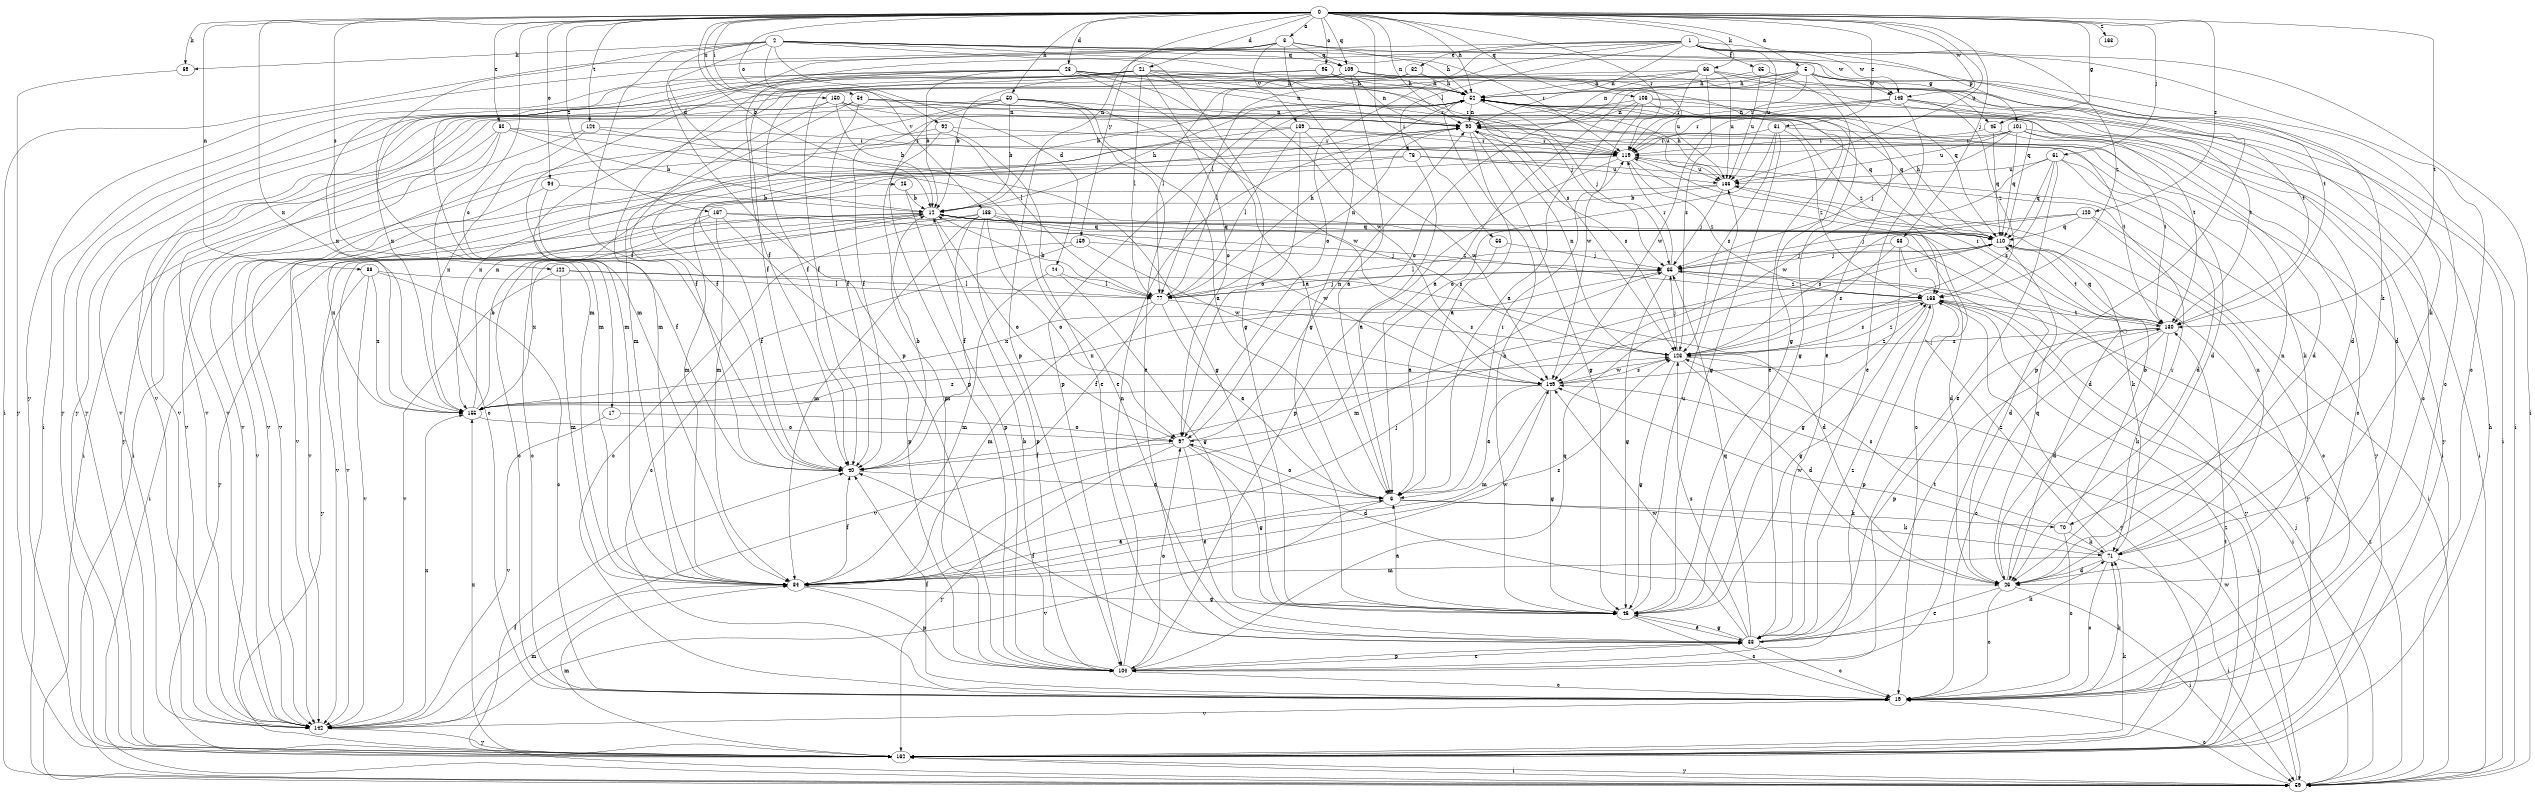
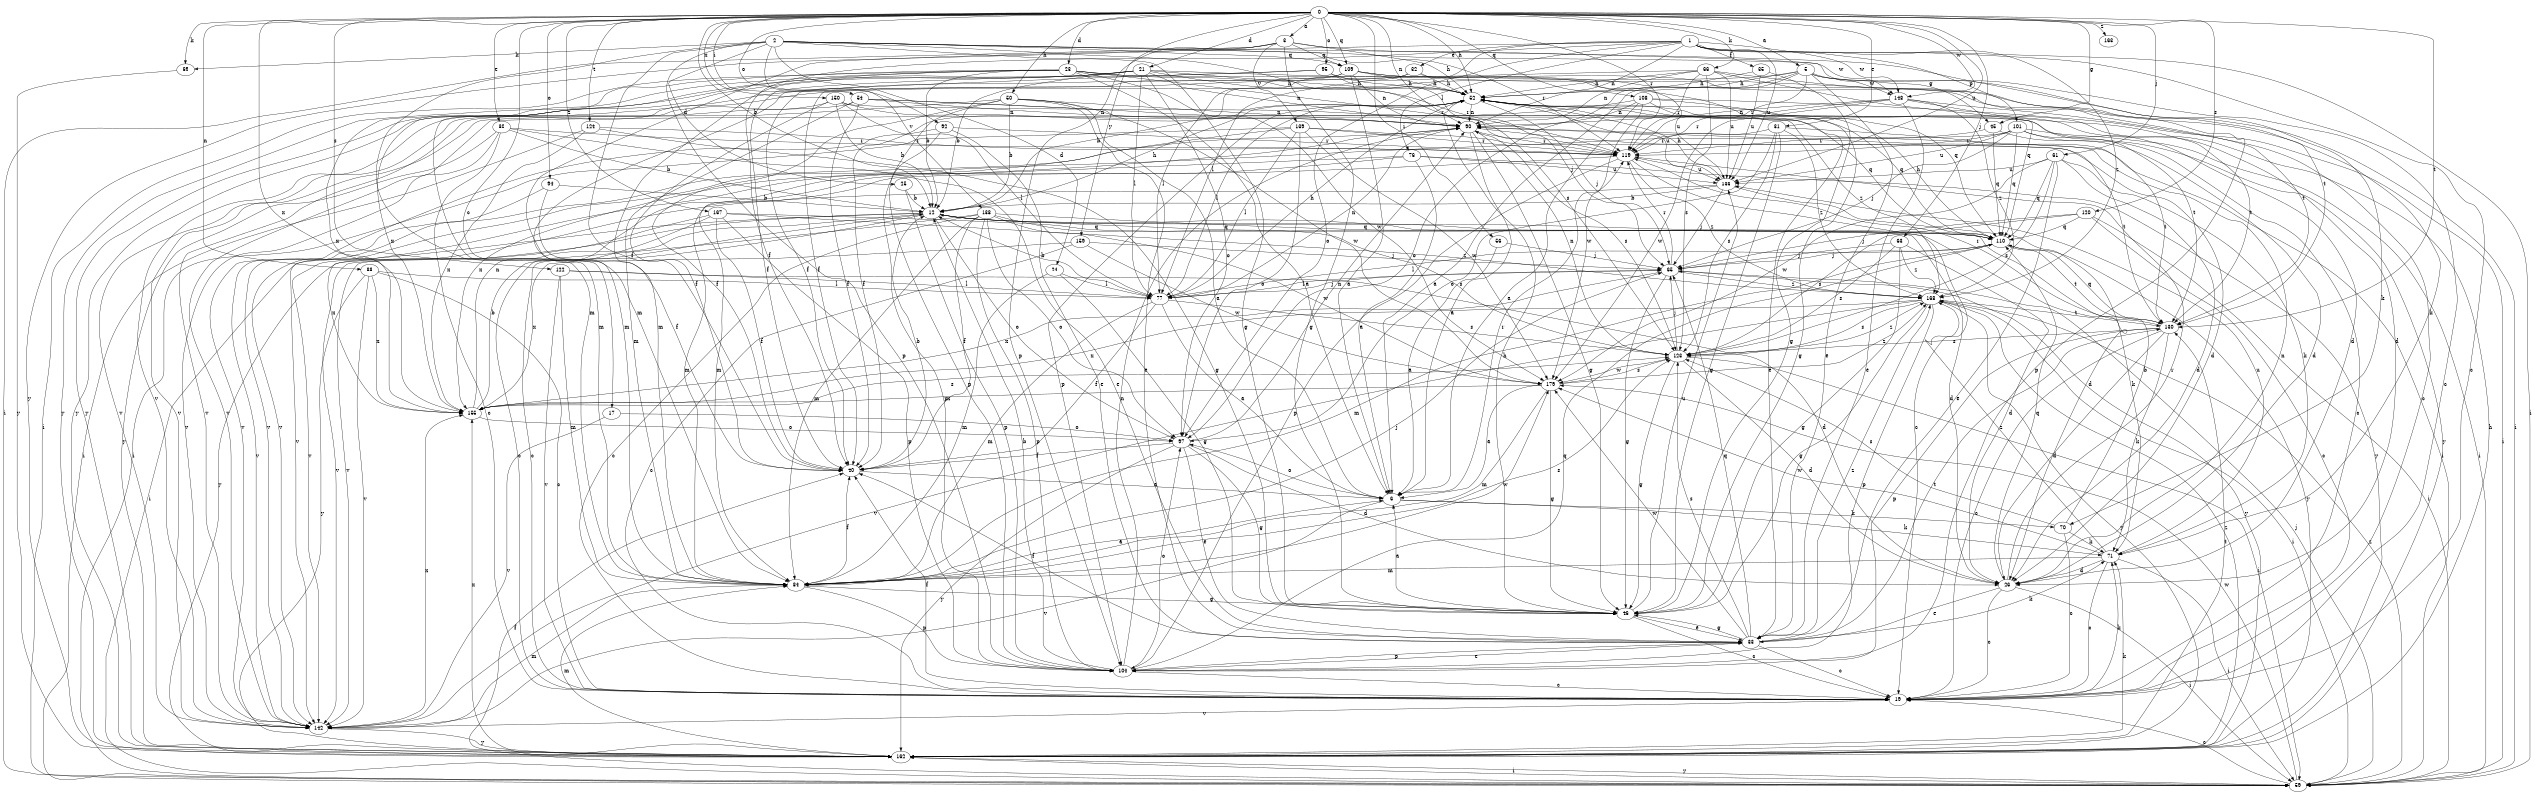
(1551, 385) -> (1551, 385)
(404, 493) -> (1024, 696)
